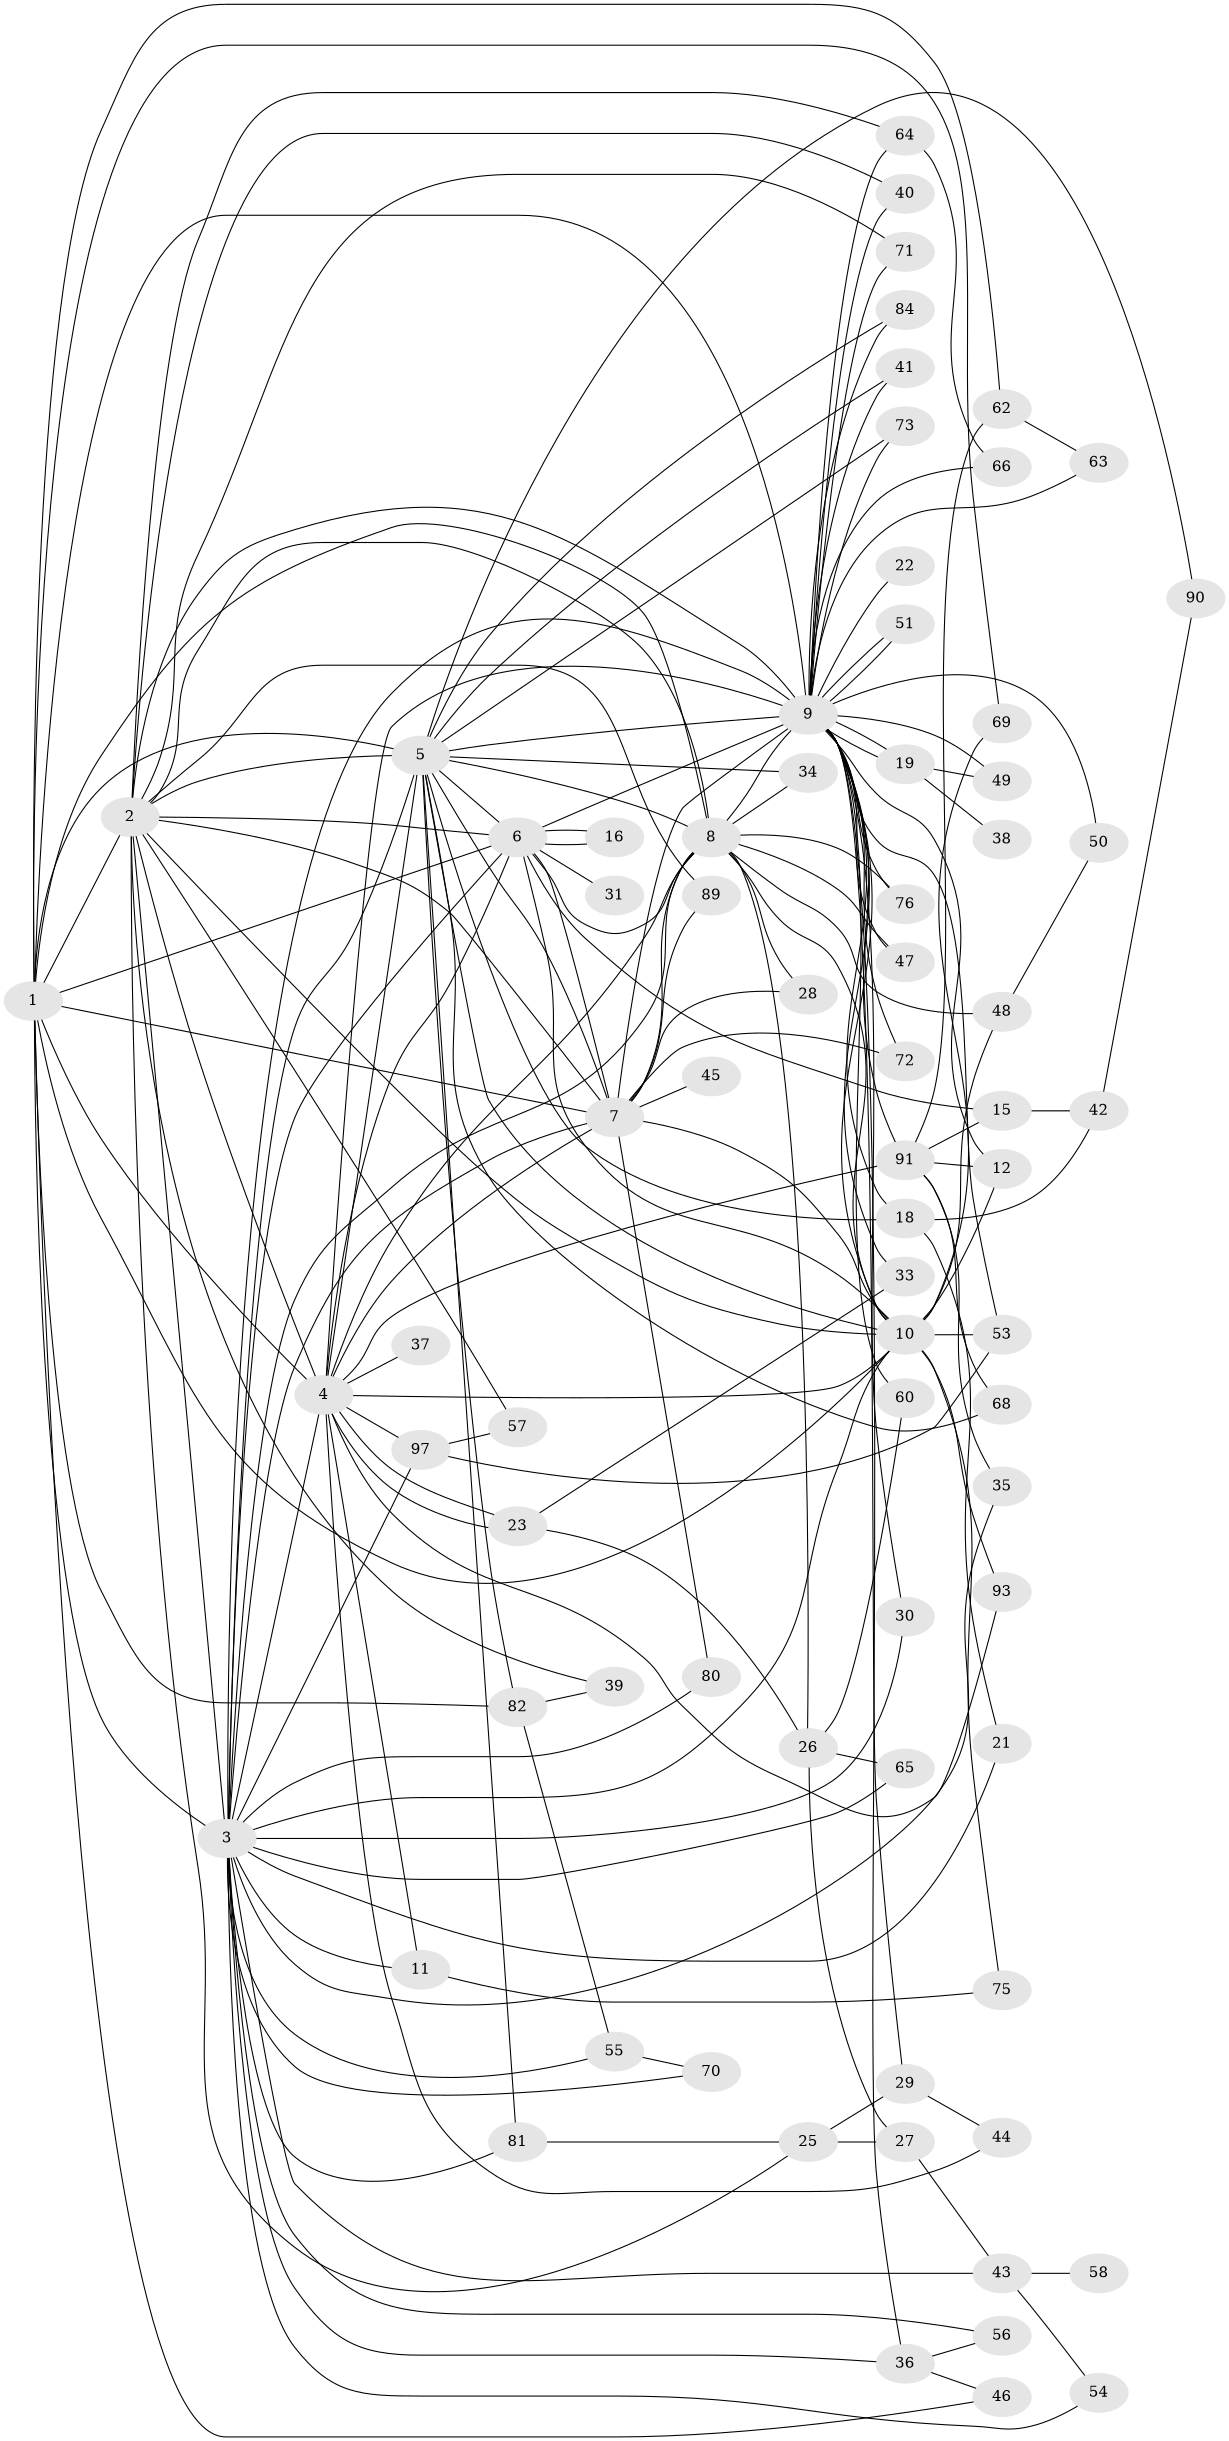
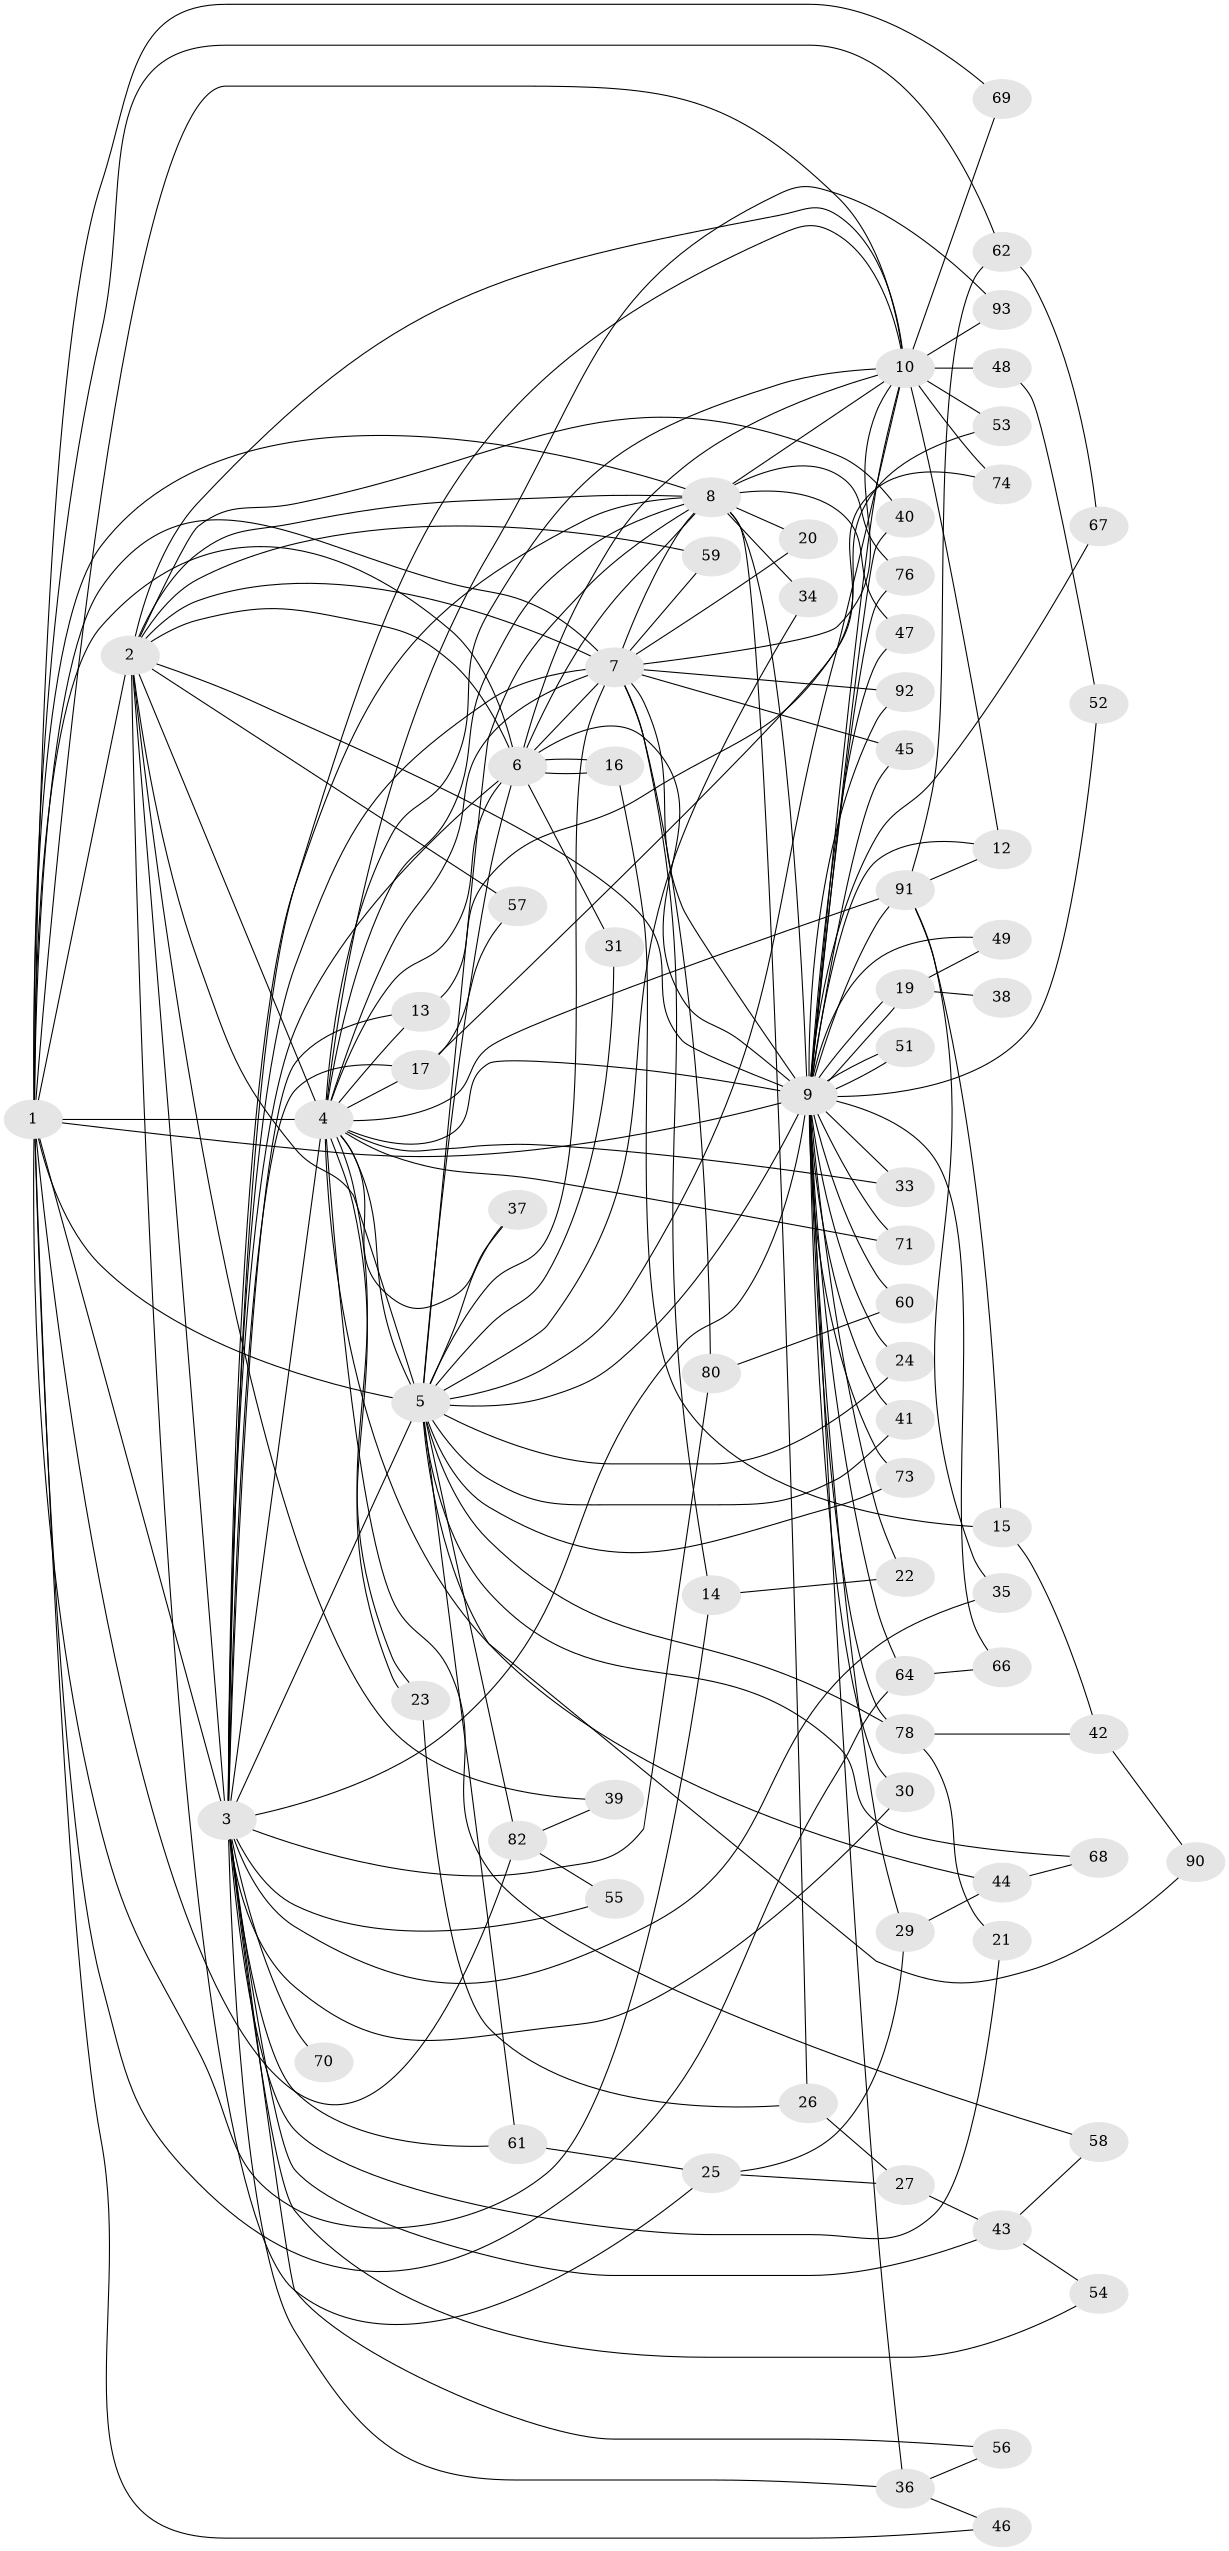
(237, 144) -> (179, 2162)
(336, 253) -> (609, 1192)
(905, 310) -> (905, 1362)
(1099, 463) -> (1099, 526)
(1099, 843) -> (1099, 704)
(711, 896) -> (711, 556)
(850, 947) -> none
(808, 995) -> (808, 539)
(707, 1027) -> (648, 1235)
(964, 1031) -> (849, 879)
(905, 1061) -> (905, 692)
none -> (578, 1201)
(905, 1218) -> (905, 1734)
(956, 1281) -> (1051, 1870)
none -> (463, 1304)
(703, 1407) -> (611, 1150)
(421, 1450) -> (421, 1070)
none -> (711, 1595)
(865, 1618) -> (809, 1338)
(905, 1769) -> none
none -> (466, 1815)
(421, 1970) -> (421, 1012)
(1002, 1990) -> (1002, 484)
(663, 2062) -> none
(518, 2142) -> (518, 2144)
